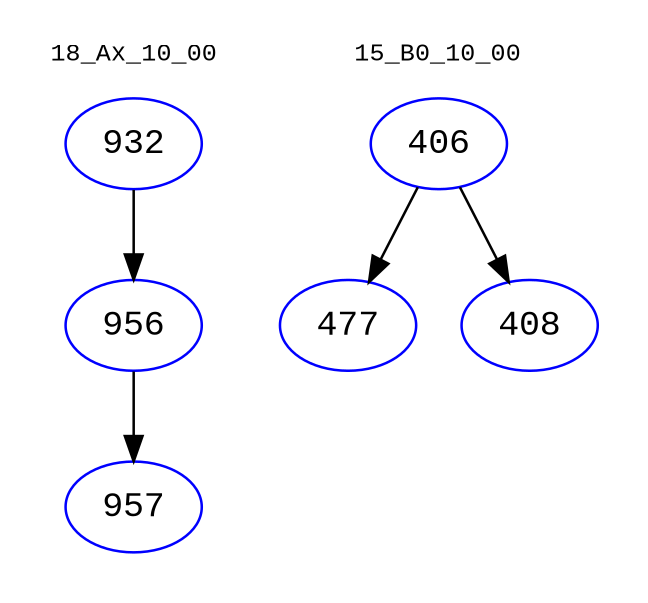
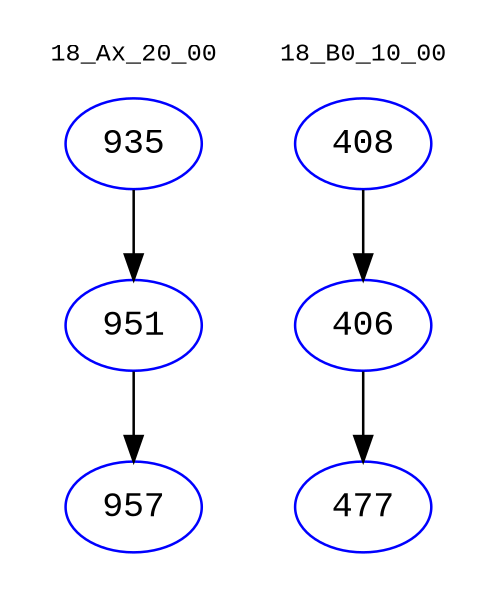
(135, 54) -> (135, 54)
(439, 54) -> (364, 54)
(134, 144) -> (134, 144)
(478, 223) -> (363, 222)
(134, 325) -> (134, 325)
